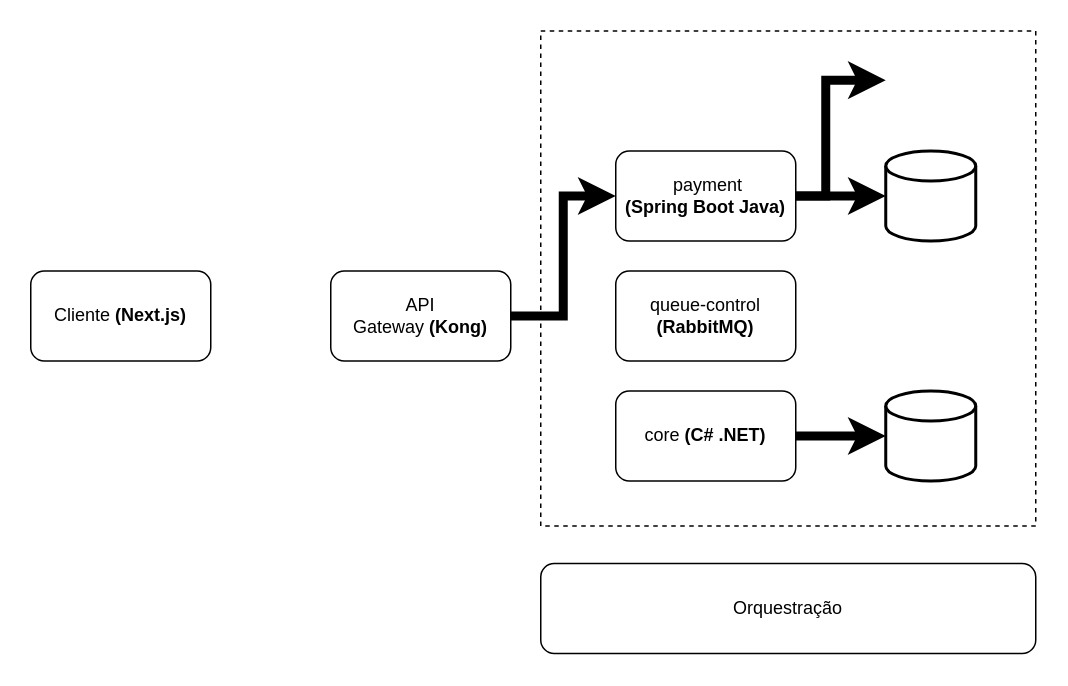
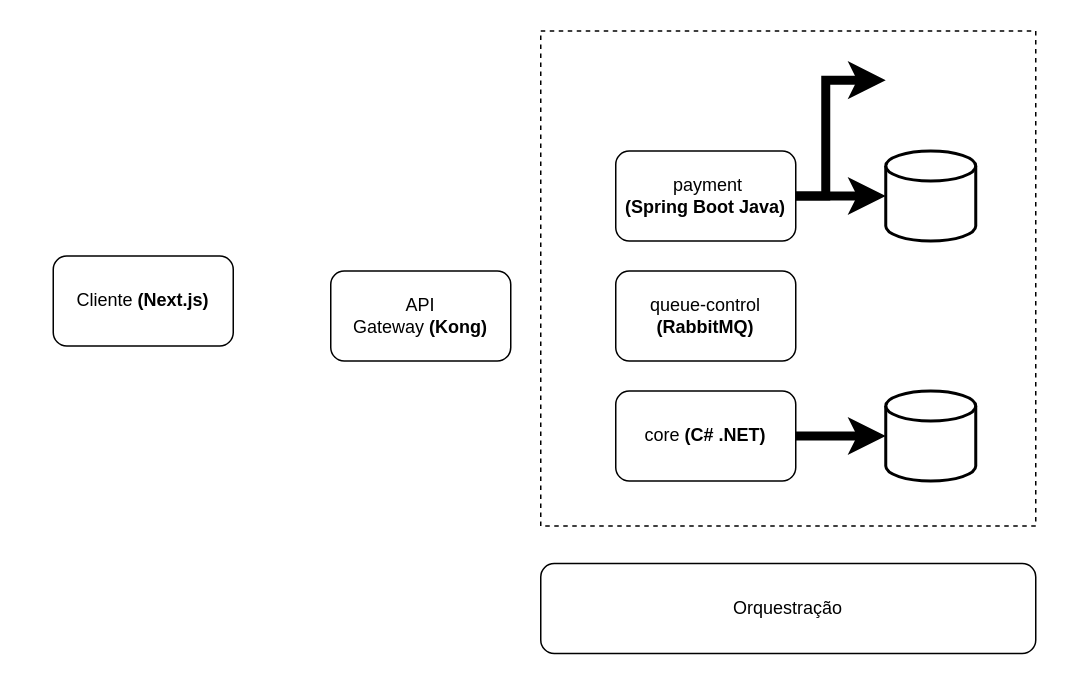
(563, 268) -> none
(121, 316) -> (143, 301)
